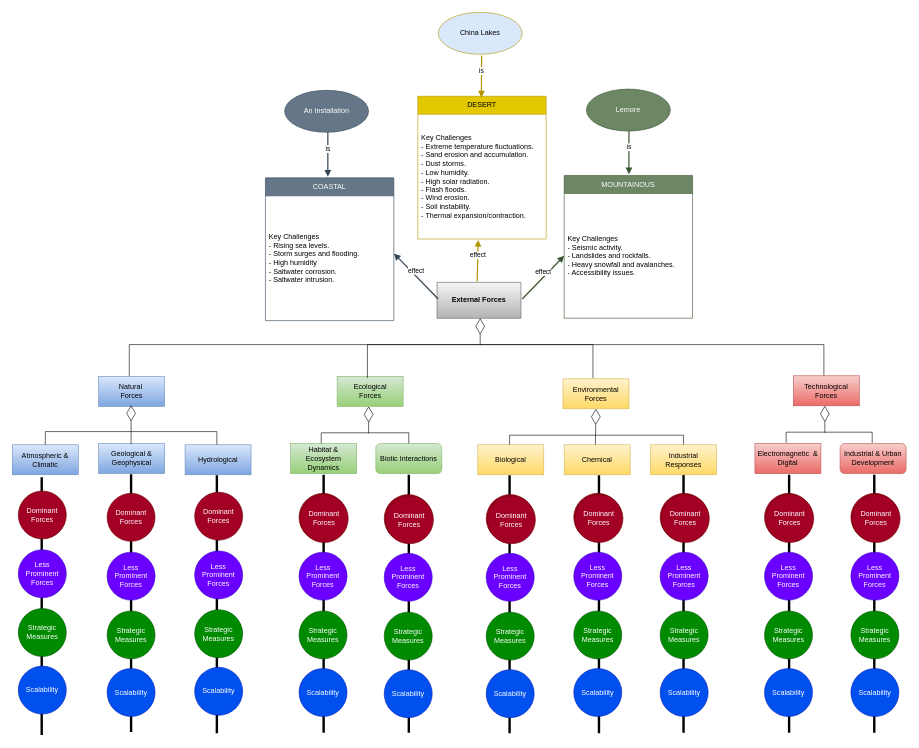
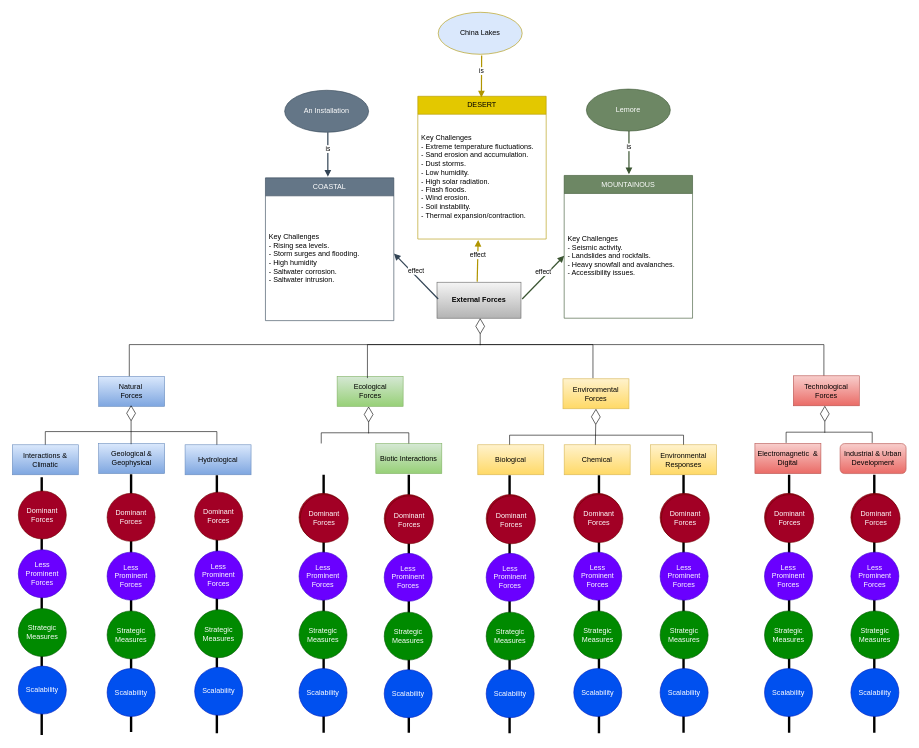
(324, 459) -> none
(409, 459) -> (409, 459)
(45, 460) -> (45, 460)
(684, 460) -> (684, 460)
